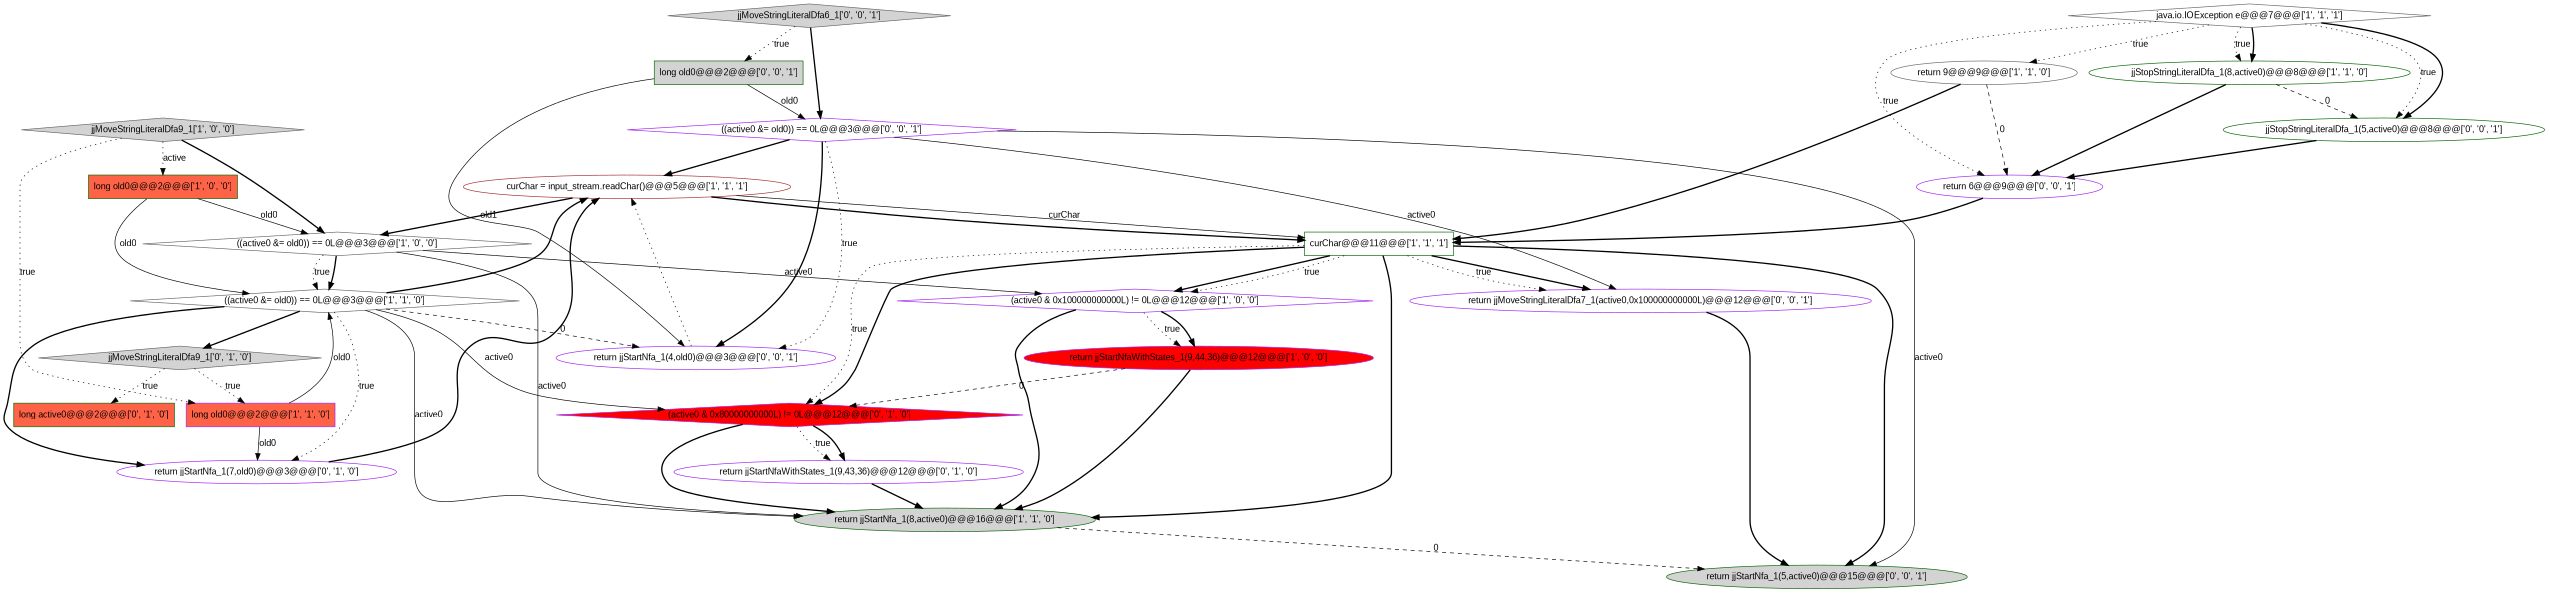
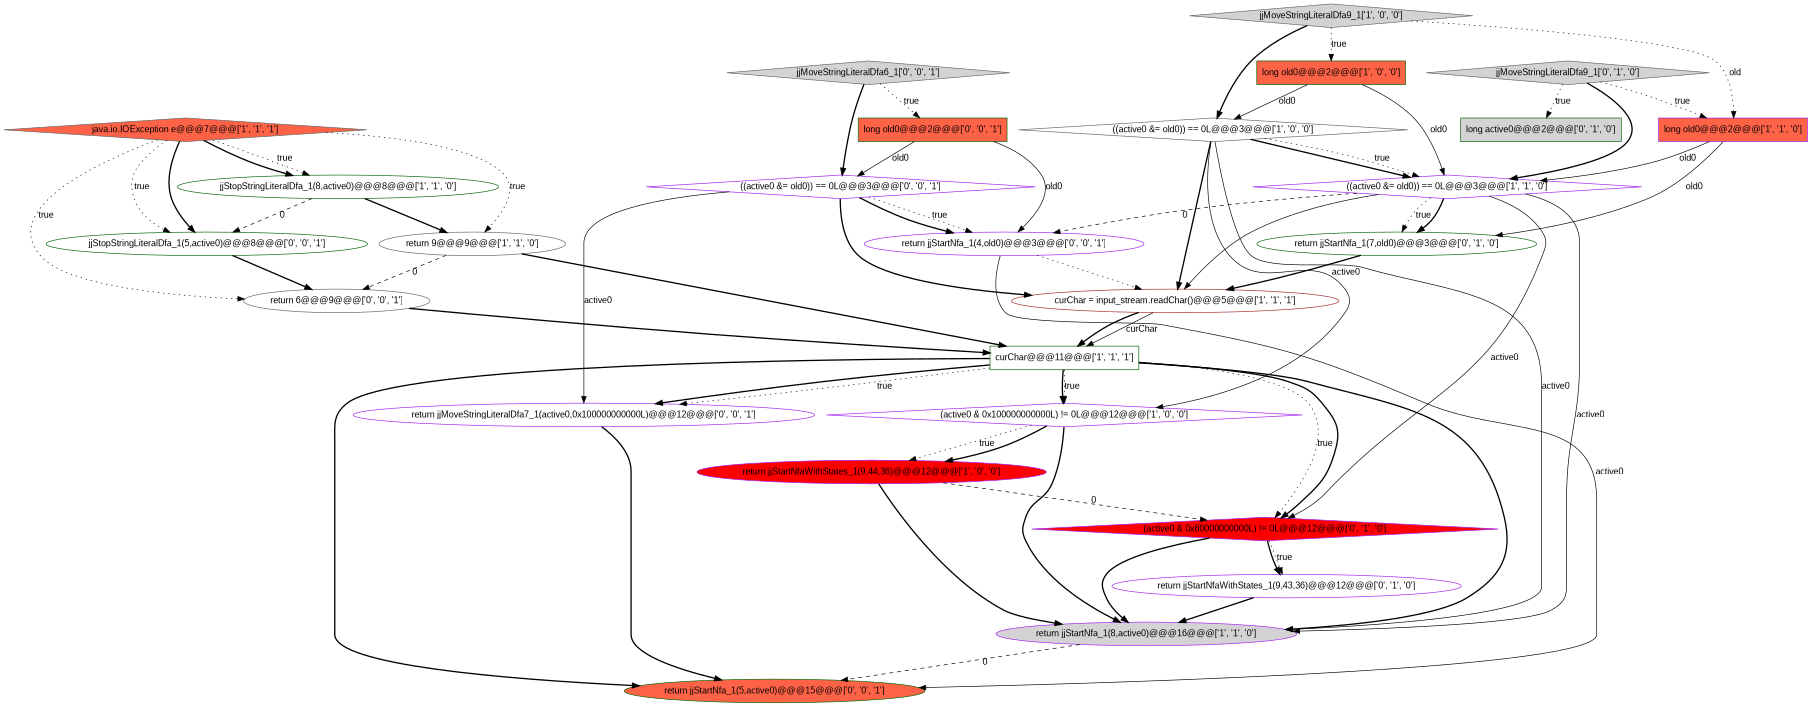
(2250, 16) -> (185, 130)
(729, 73) -> (933, 130)
(2132, 129) -> (402, 214)
(175, 158) -> (1339, 44)
(1635, 161) -> (1597, 551)
(2010, 187) -> (337, 301)
(489, 215) -> (1054, 187)
(480, 216) -> (1194, 216)
(504, 270) -> (1275, 221)
(28, 272) -> (1735, 73)
(325, 301) -> (1447, 187)
(255, 328) -> (1612, 153)
(94, 415) -> (1541, 130)
(257, 472) -> (1397, 244)
(945, 520) -> (1146, 634)
(1817, 577) -> (775, 691)
